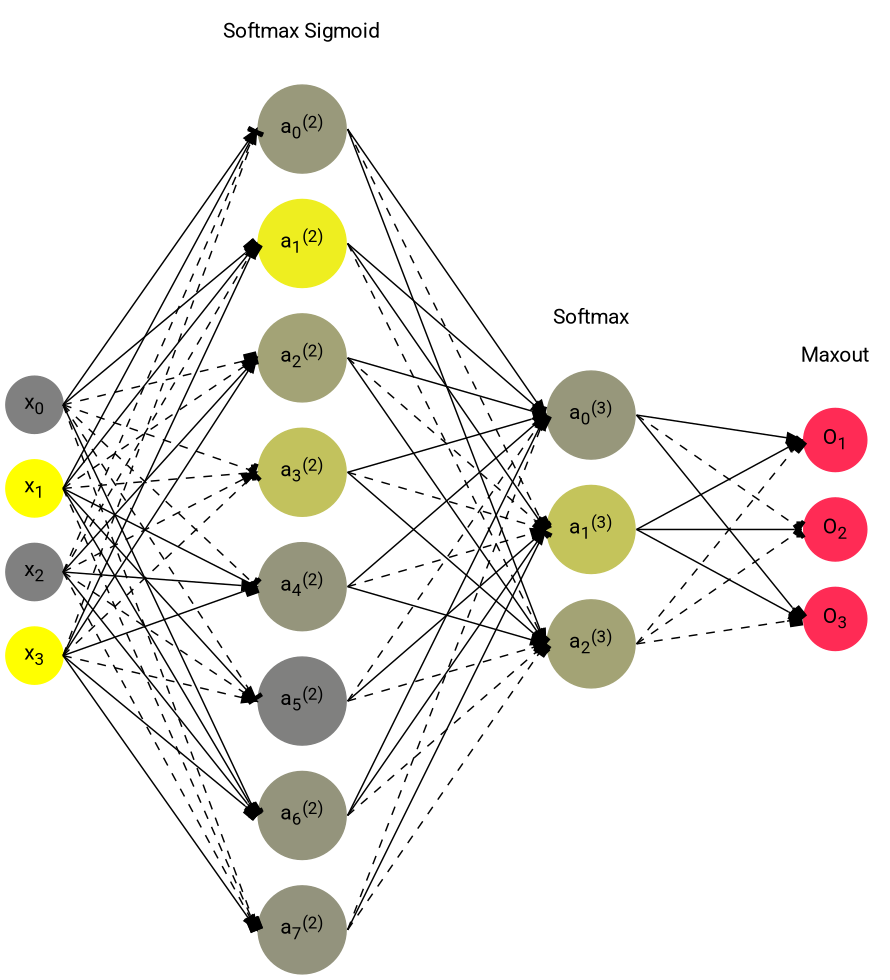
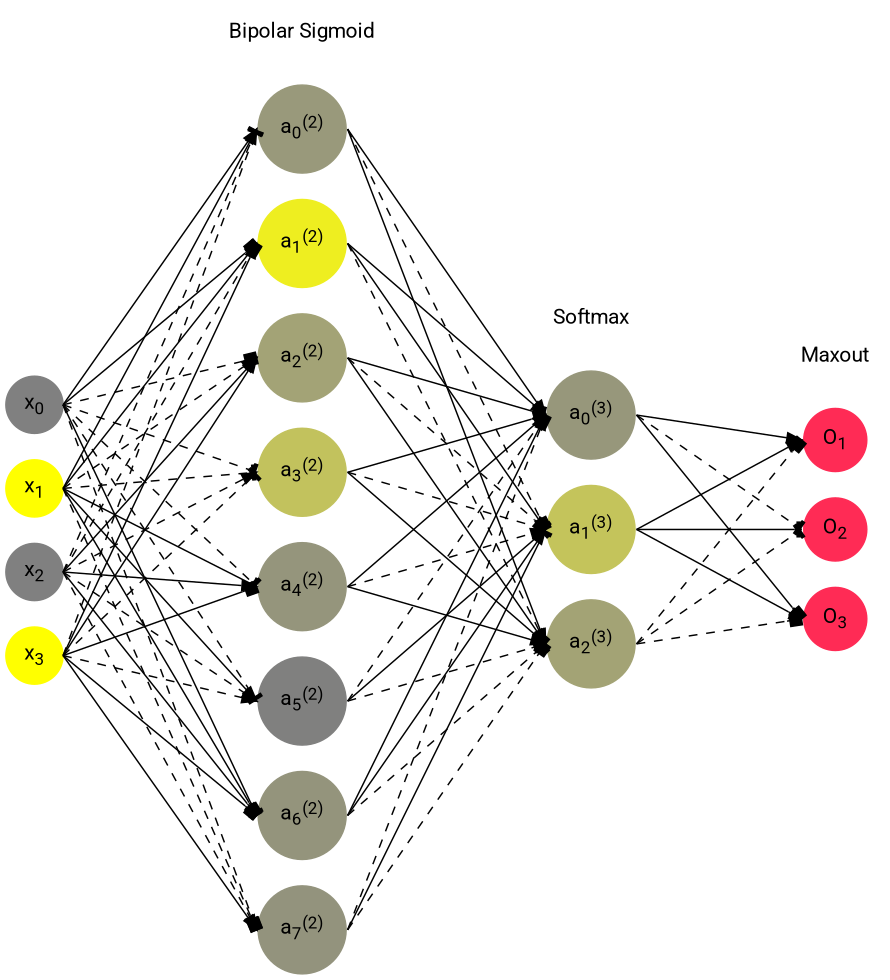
(302, 32) -> (302, 32)
